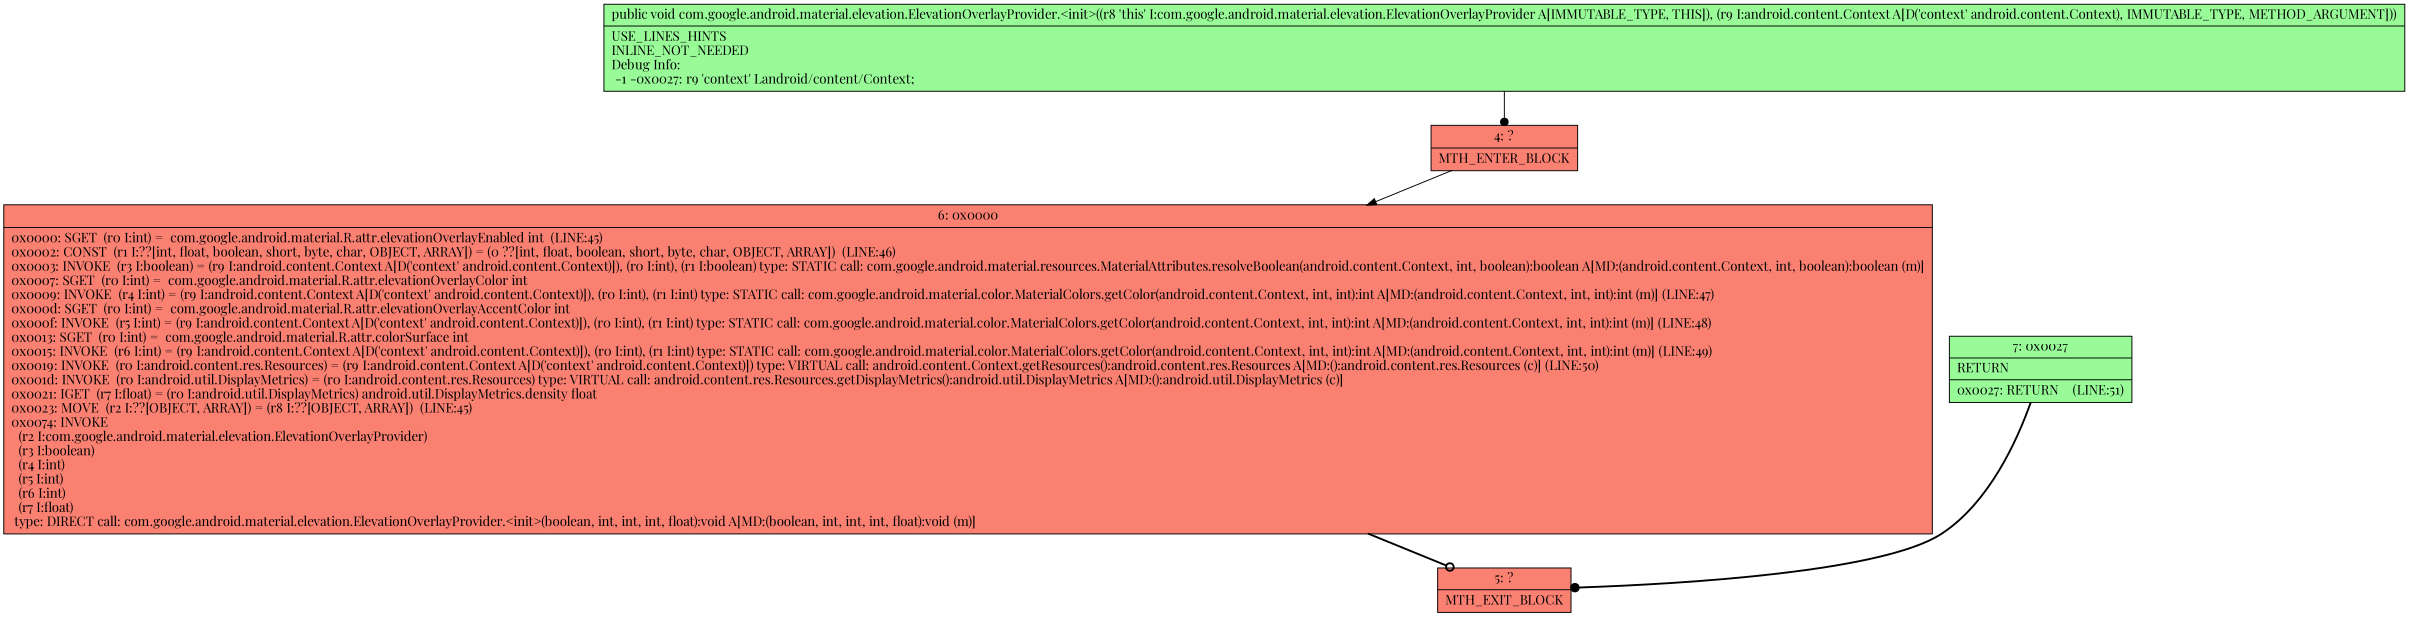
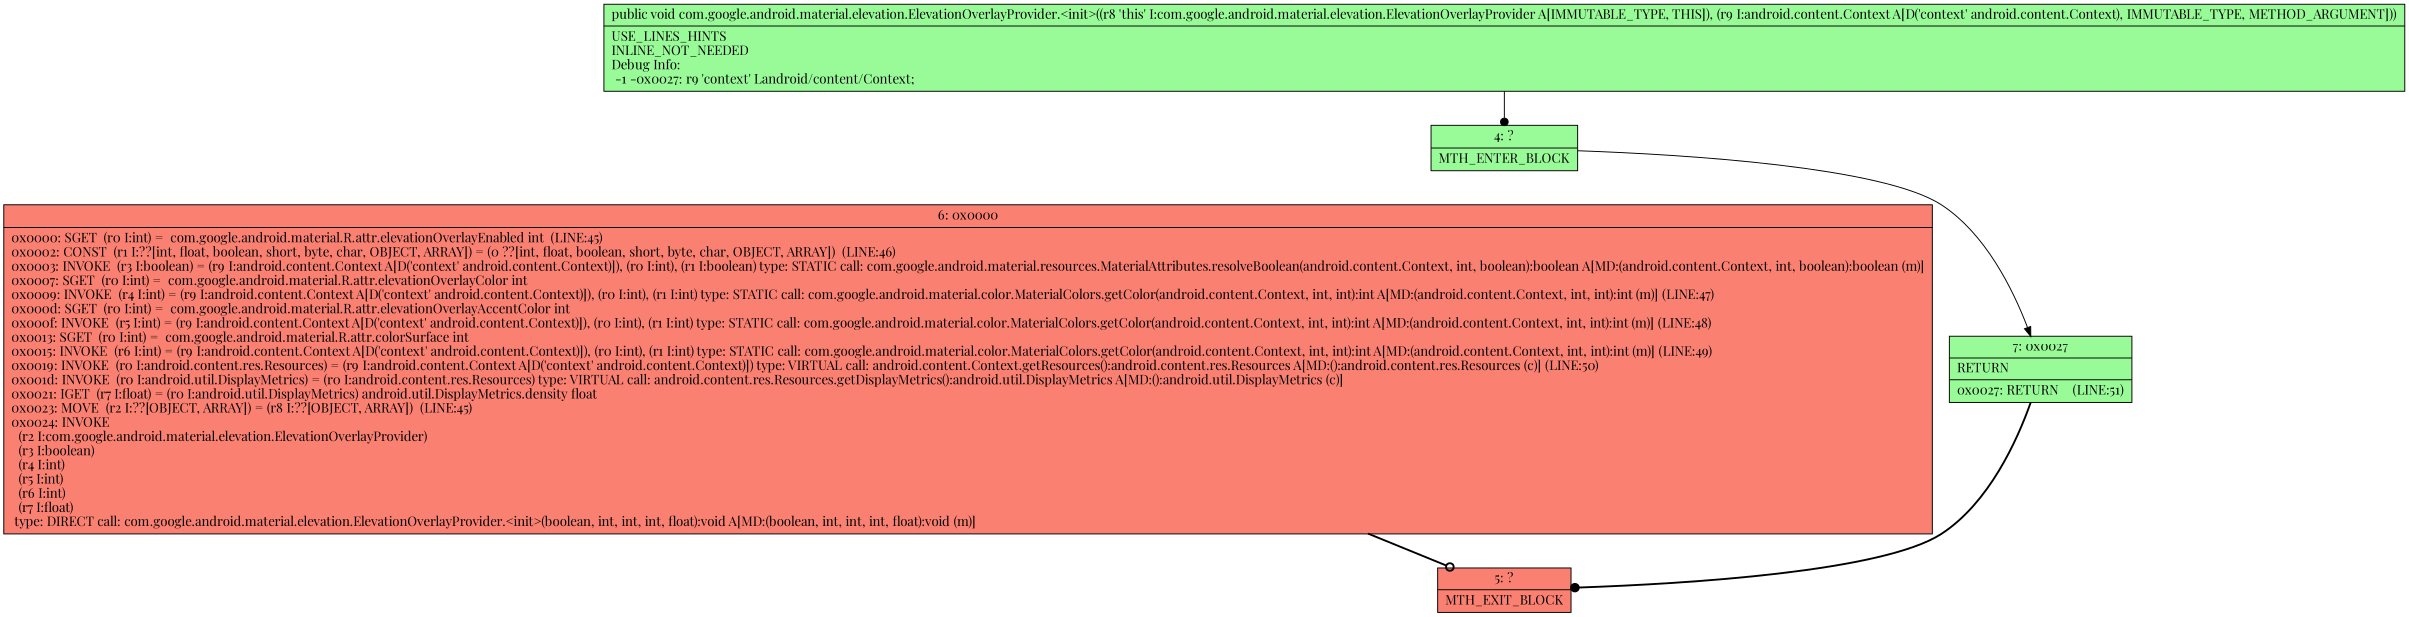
(1504, 148) -> (1504, 148)
(1414, 186) -> (1838, 174)
(63, 423) -> (64, 423)
